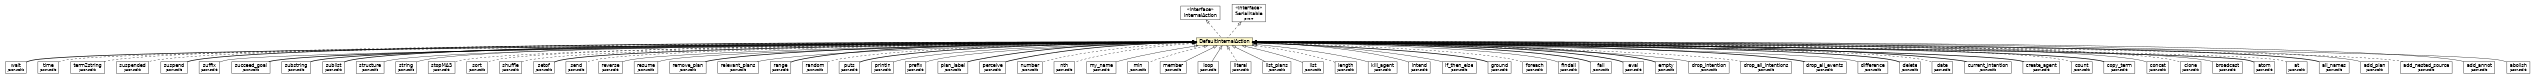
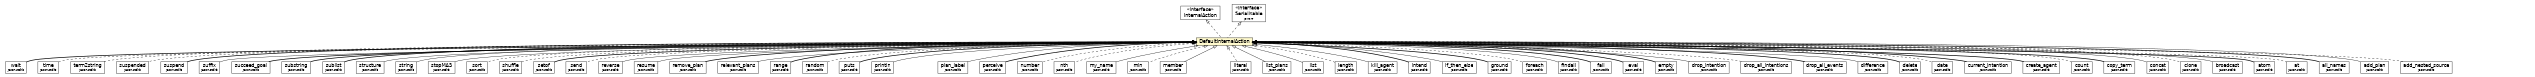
(824, 46) -> (824, 46)
(1029, 52) -> (1057, 49)
(1360, 52) -> (1360, 52)
(916, 68) -> none
(1208, 68) -> none
(2479, 68) -> none
(2518, 68) -> none
